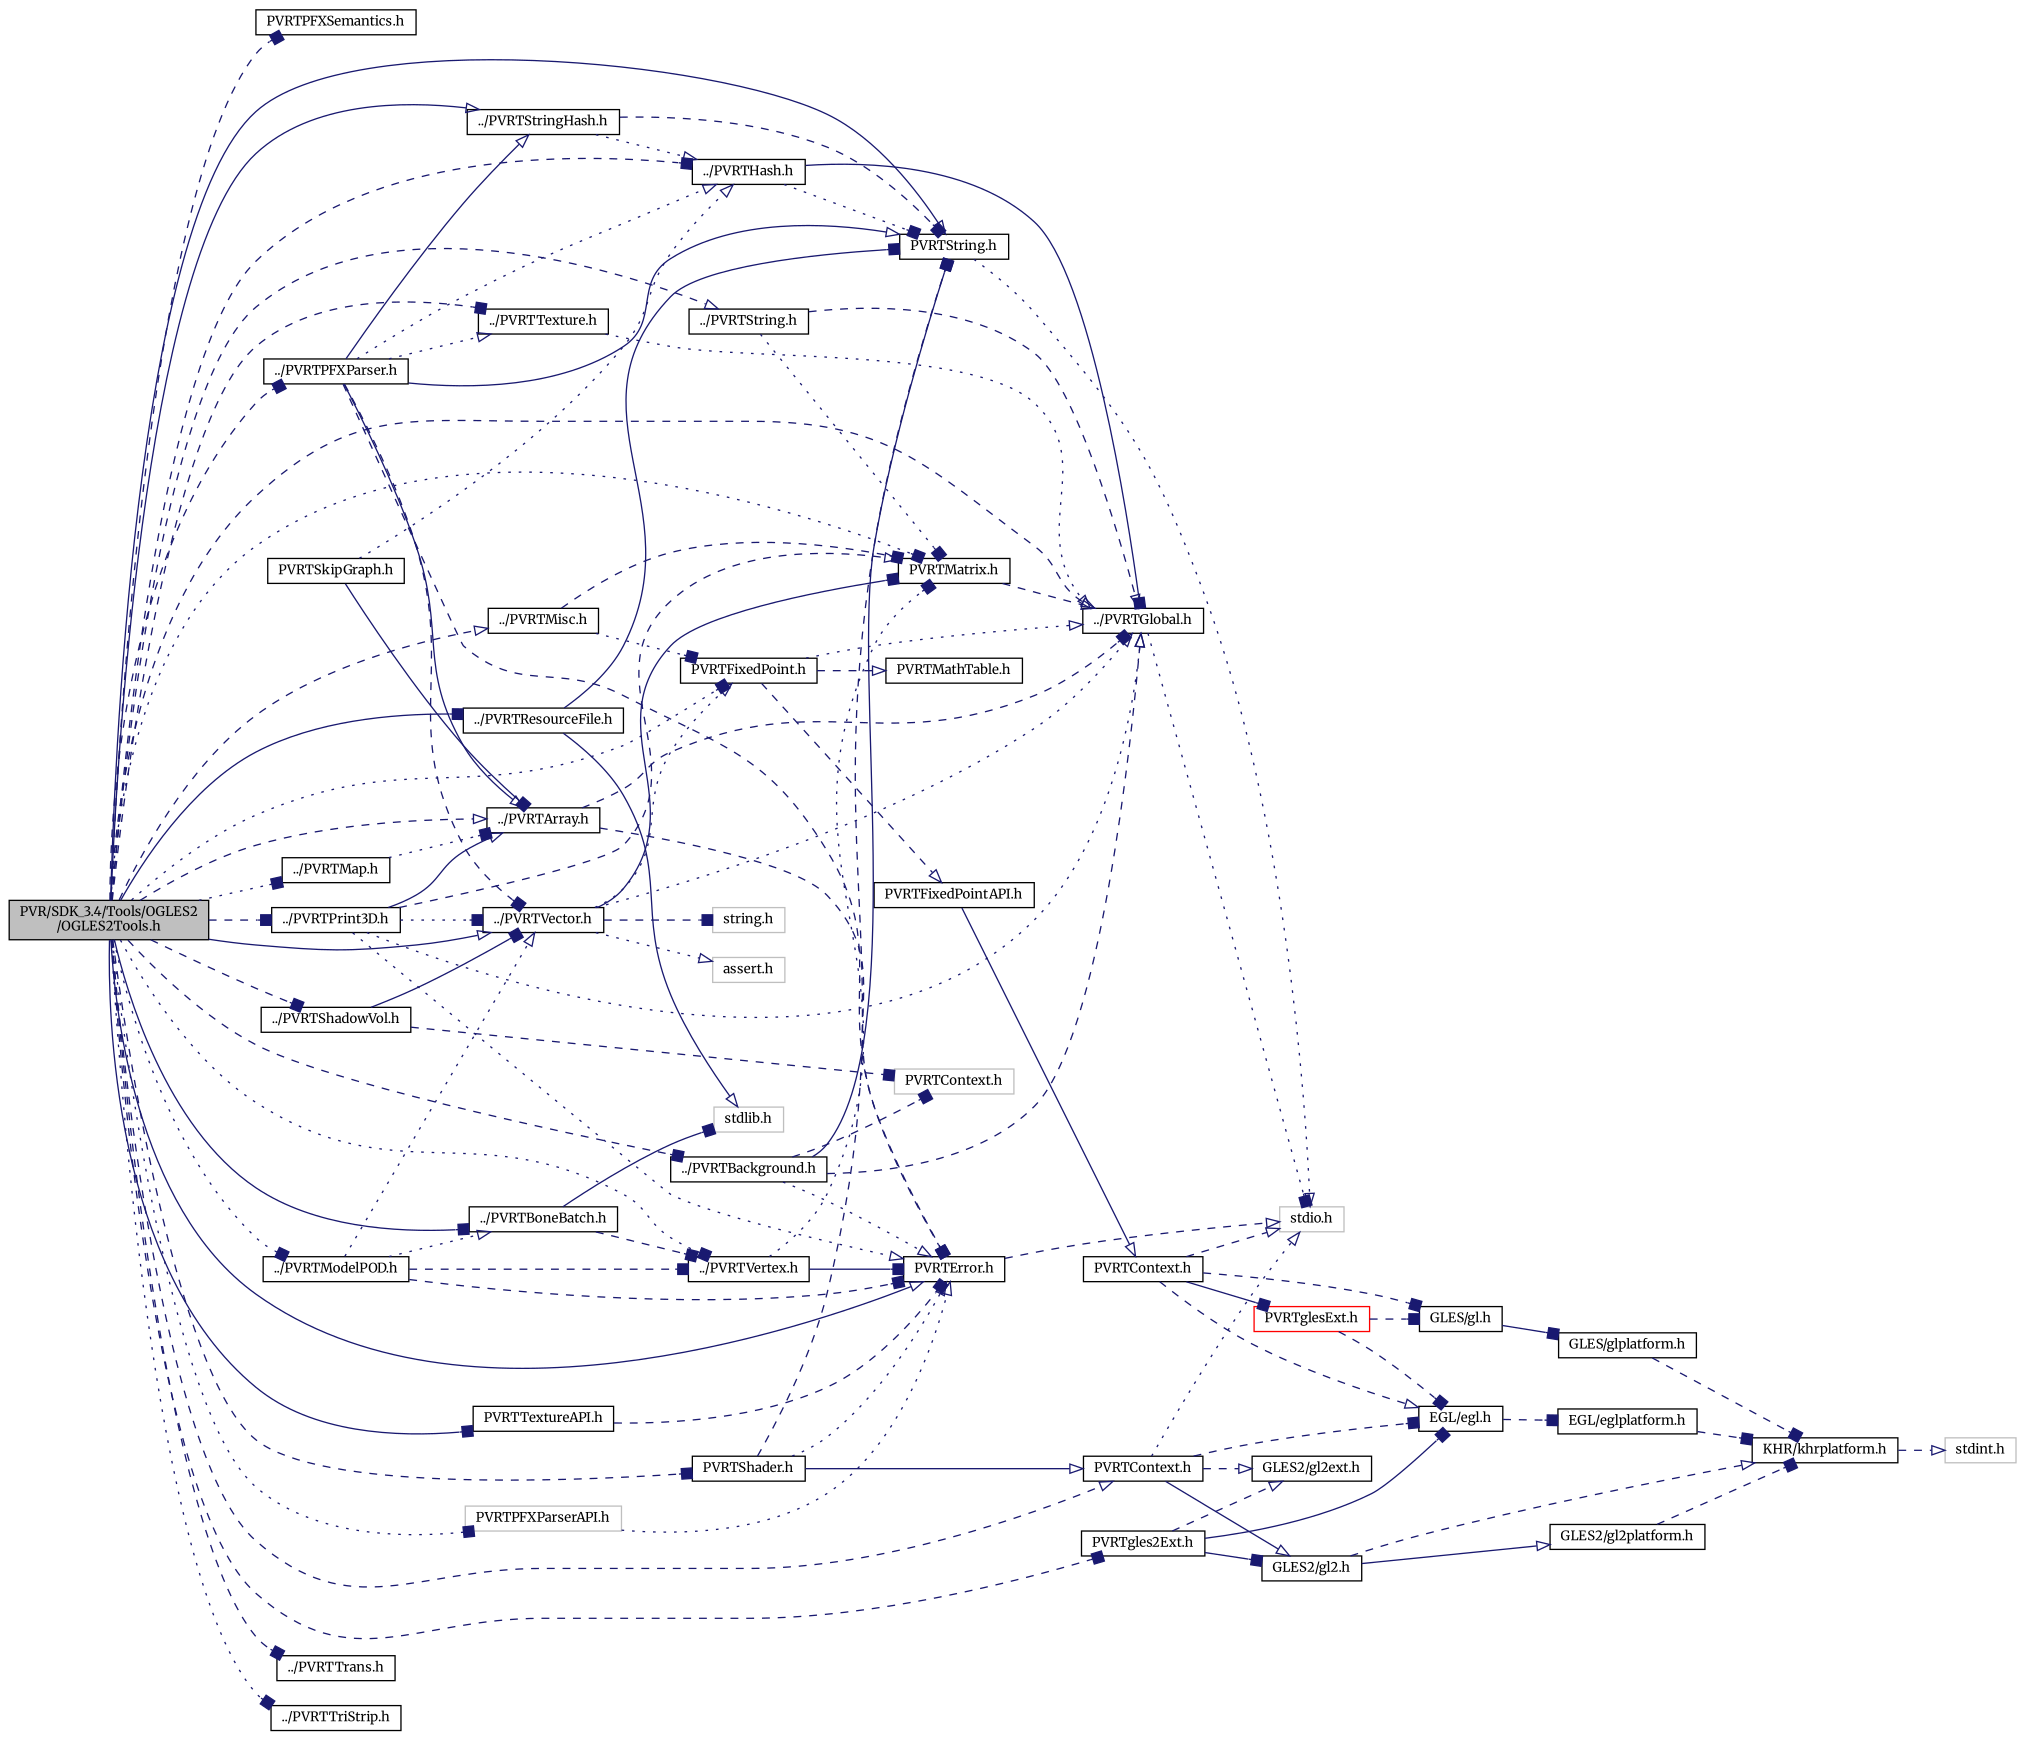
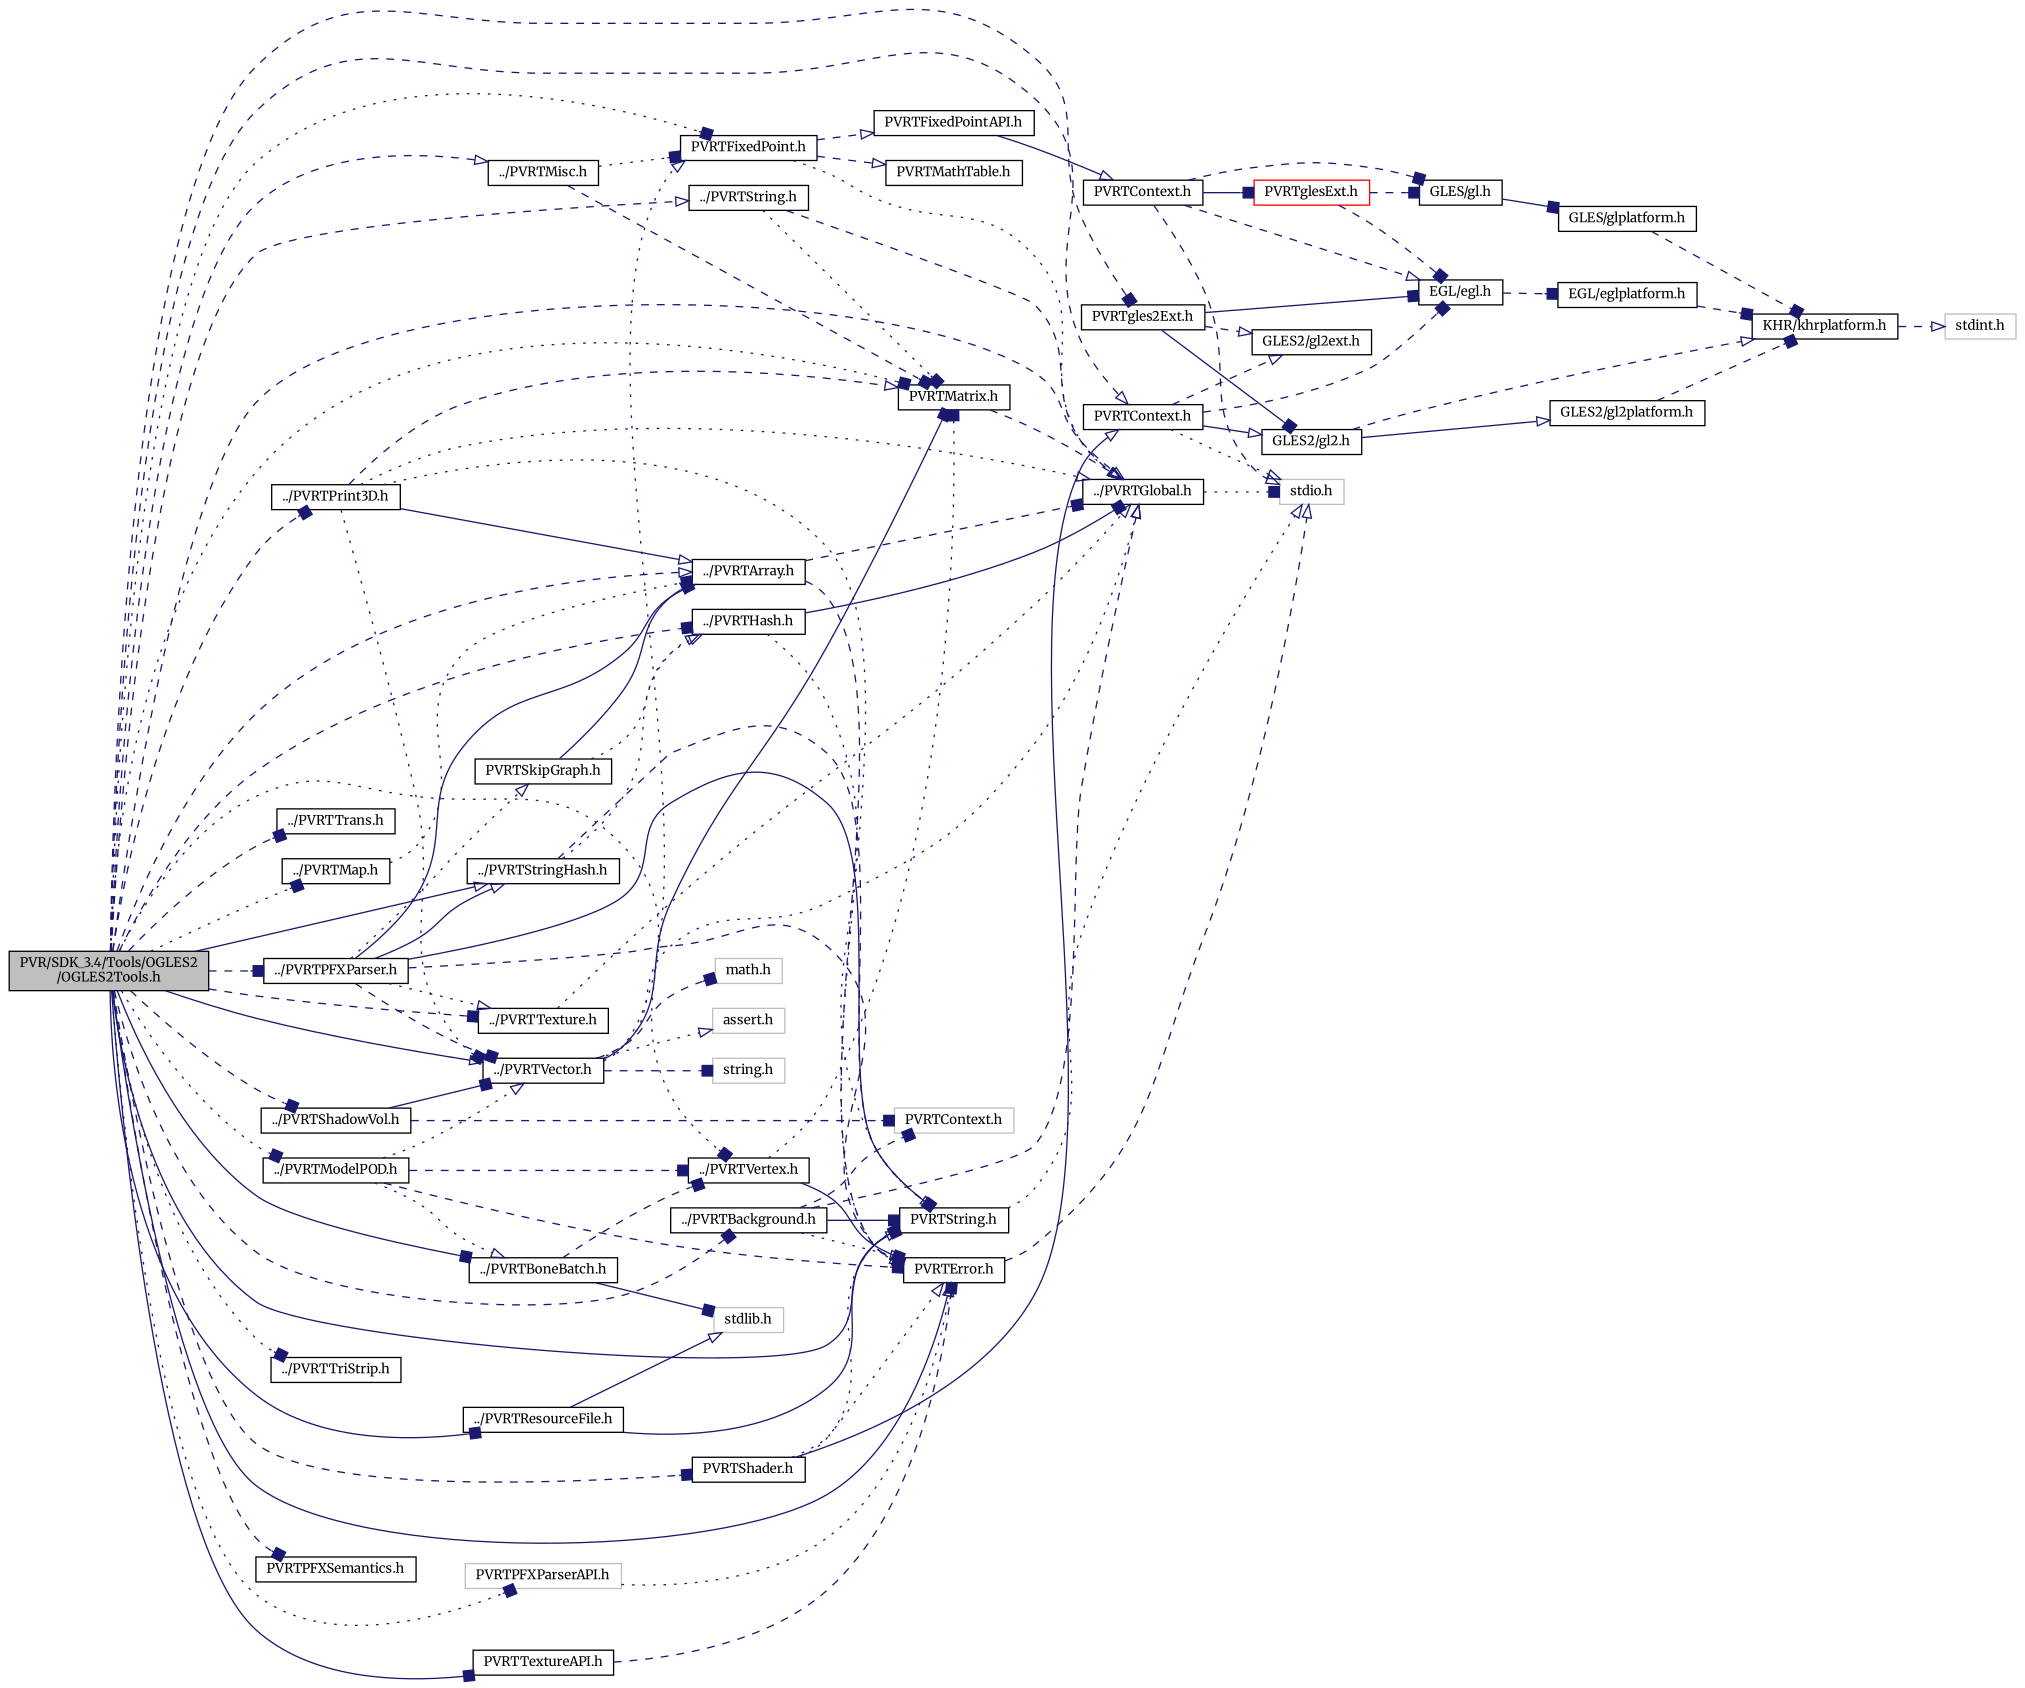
(526, 265) -> (435, 876)
(858, 868) -> (851, 1375)
none -> (749, 971)
